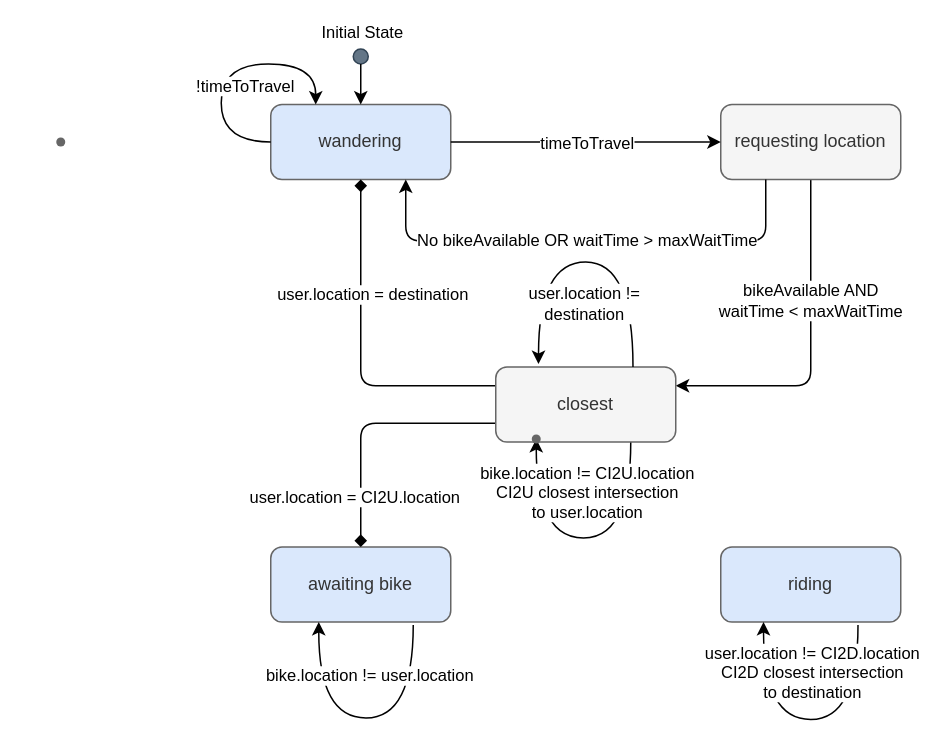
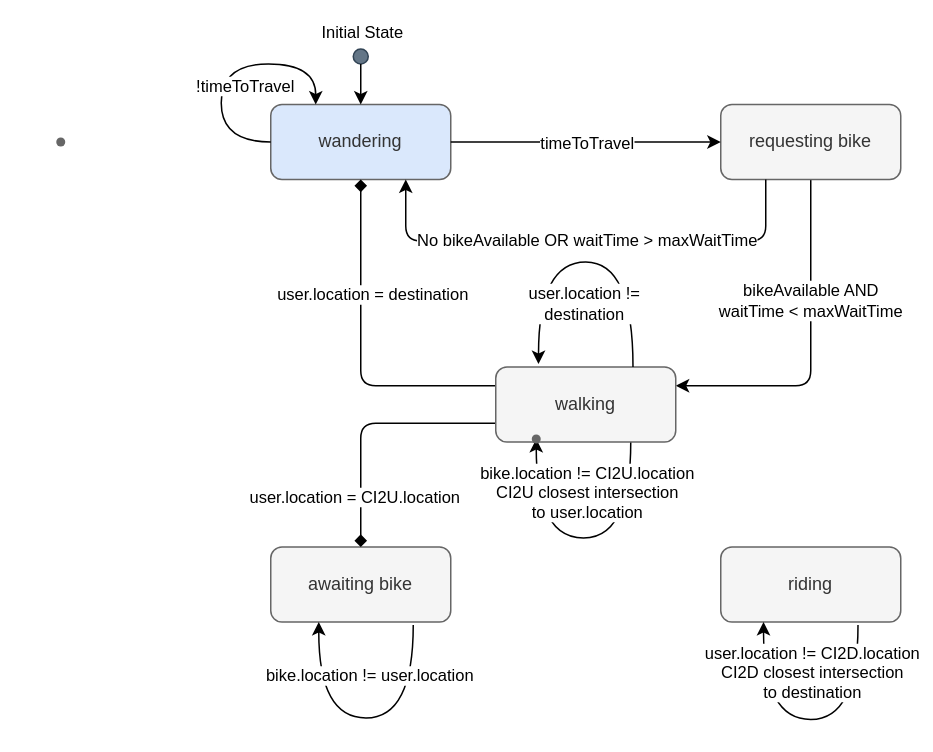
(811, 142) -> (811, 142)
(586, 404) -> (586, 404)
(361, 584) -> (361, 584)
(811, 584) -> (811, 584)
